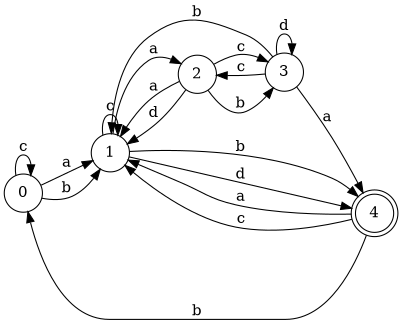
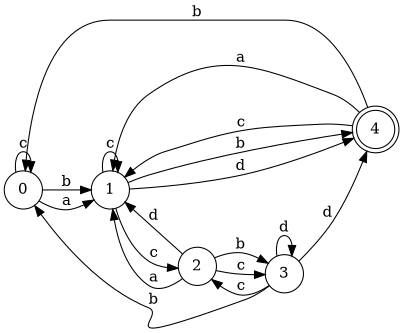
(167, 26) -> (151, 310)
(154, 49) -> (154, 253)
(327, 117) -> (328, 213)
